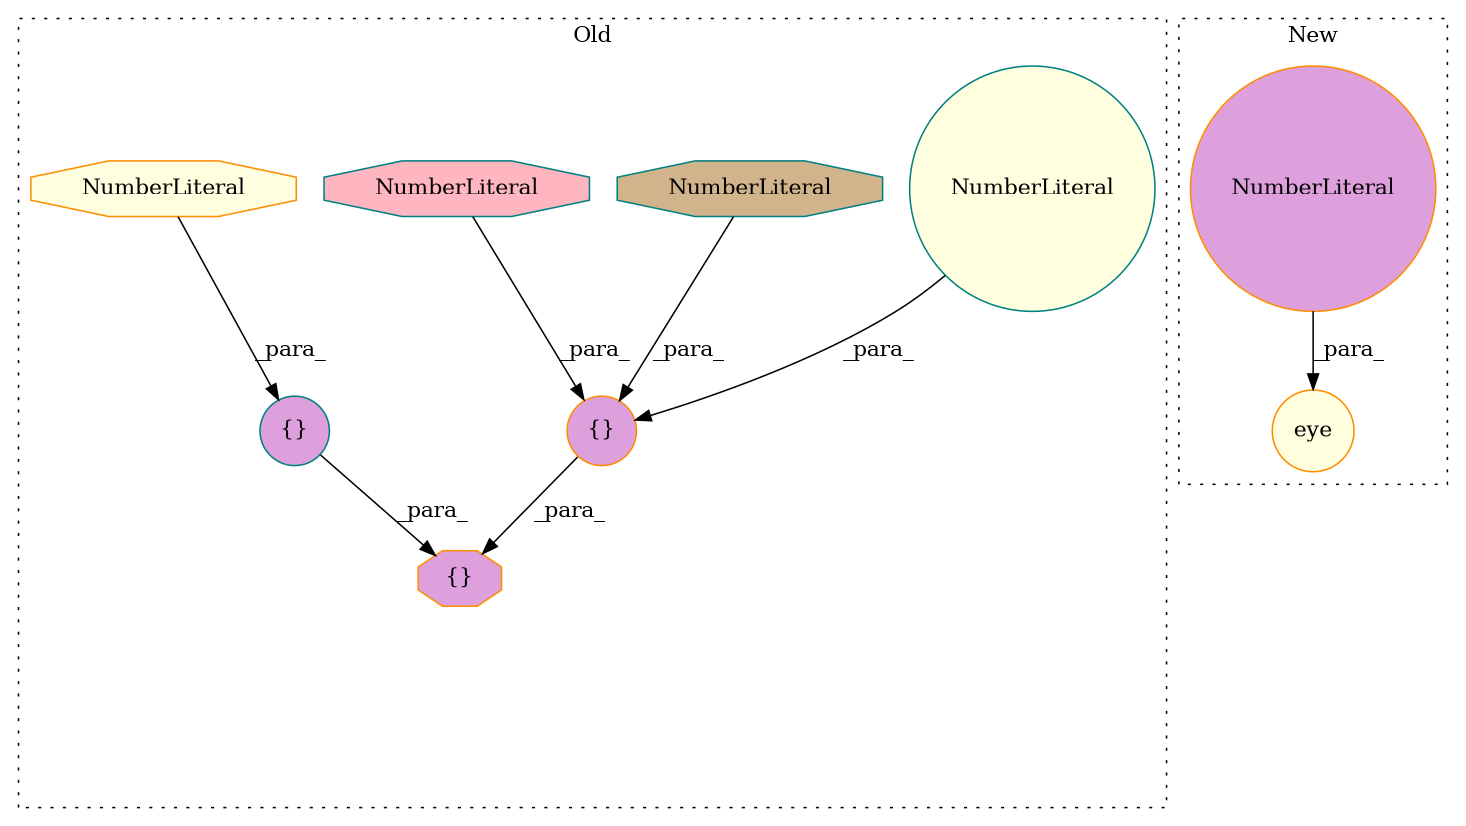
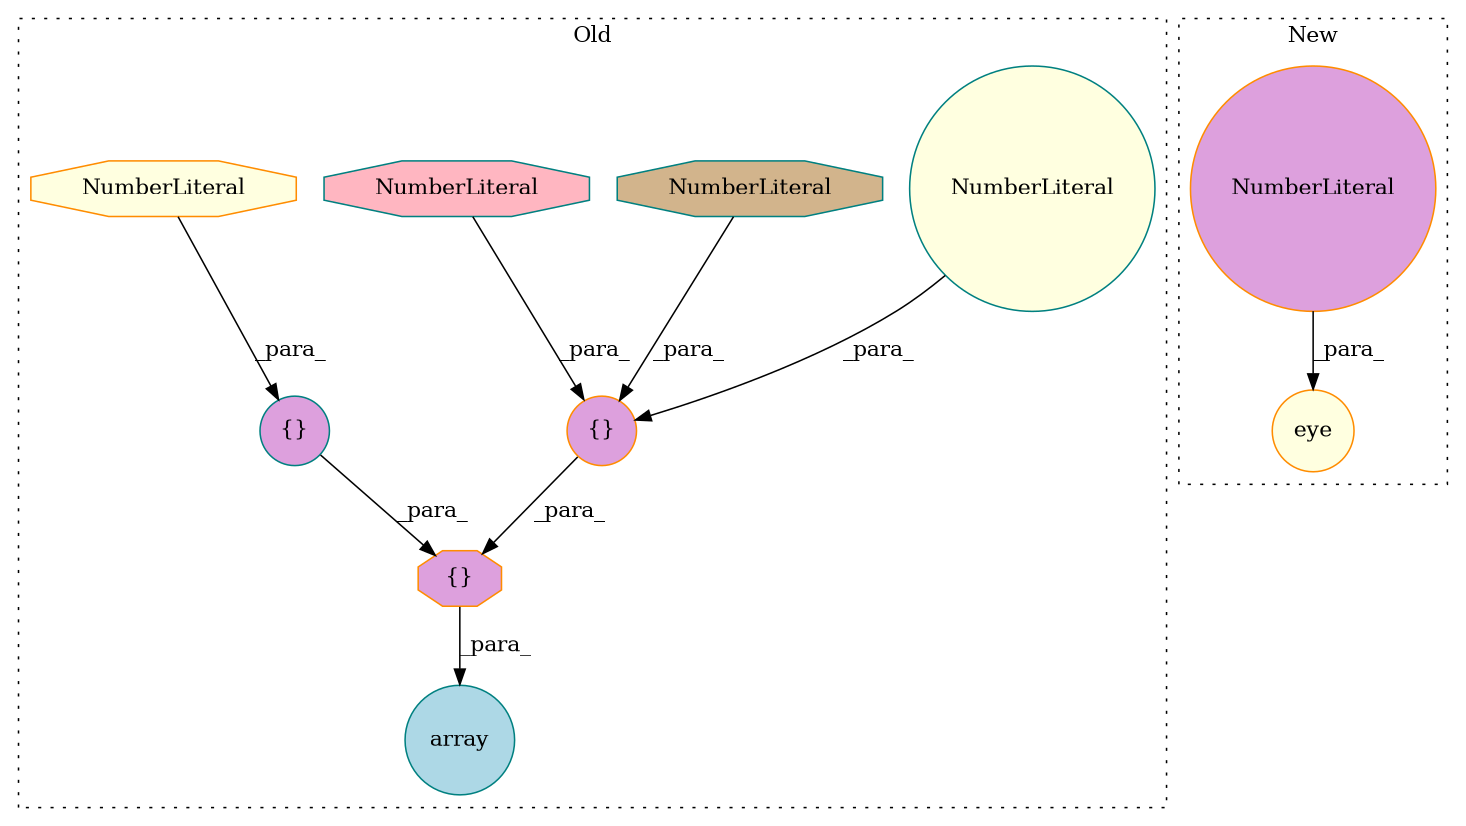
none -> (460, 740)
